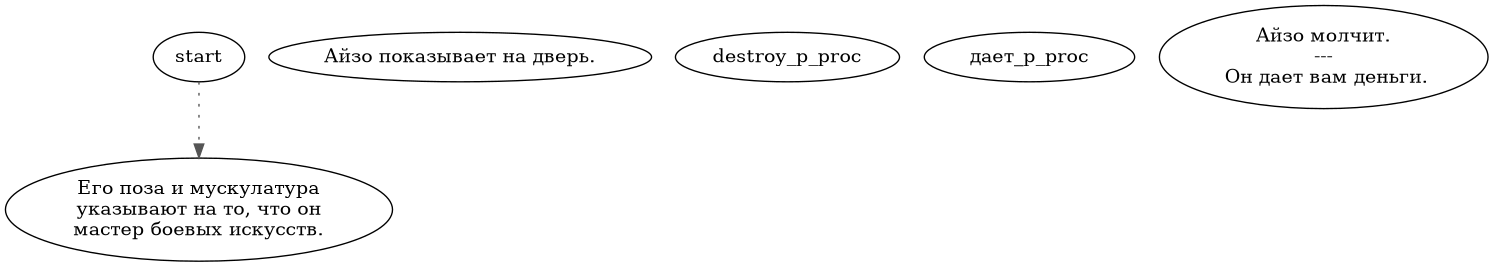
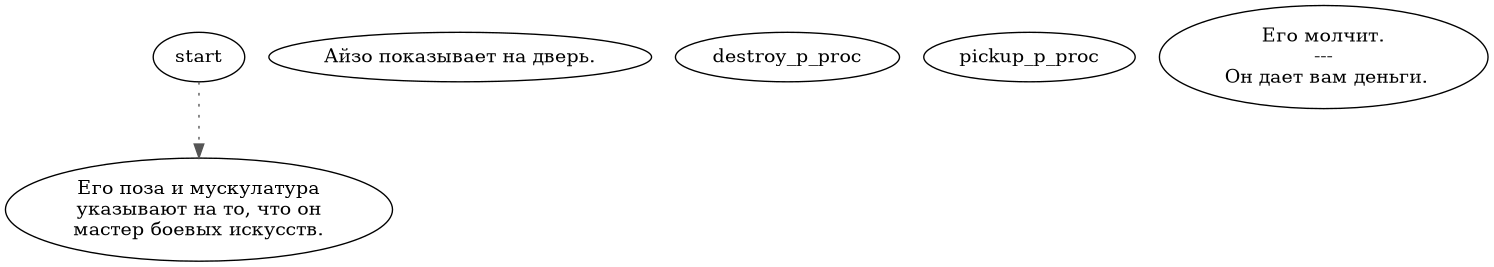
(1029, 57) -> (1029, 57)
(1324, 57) -> (1324, 57)
